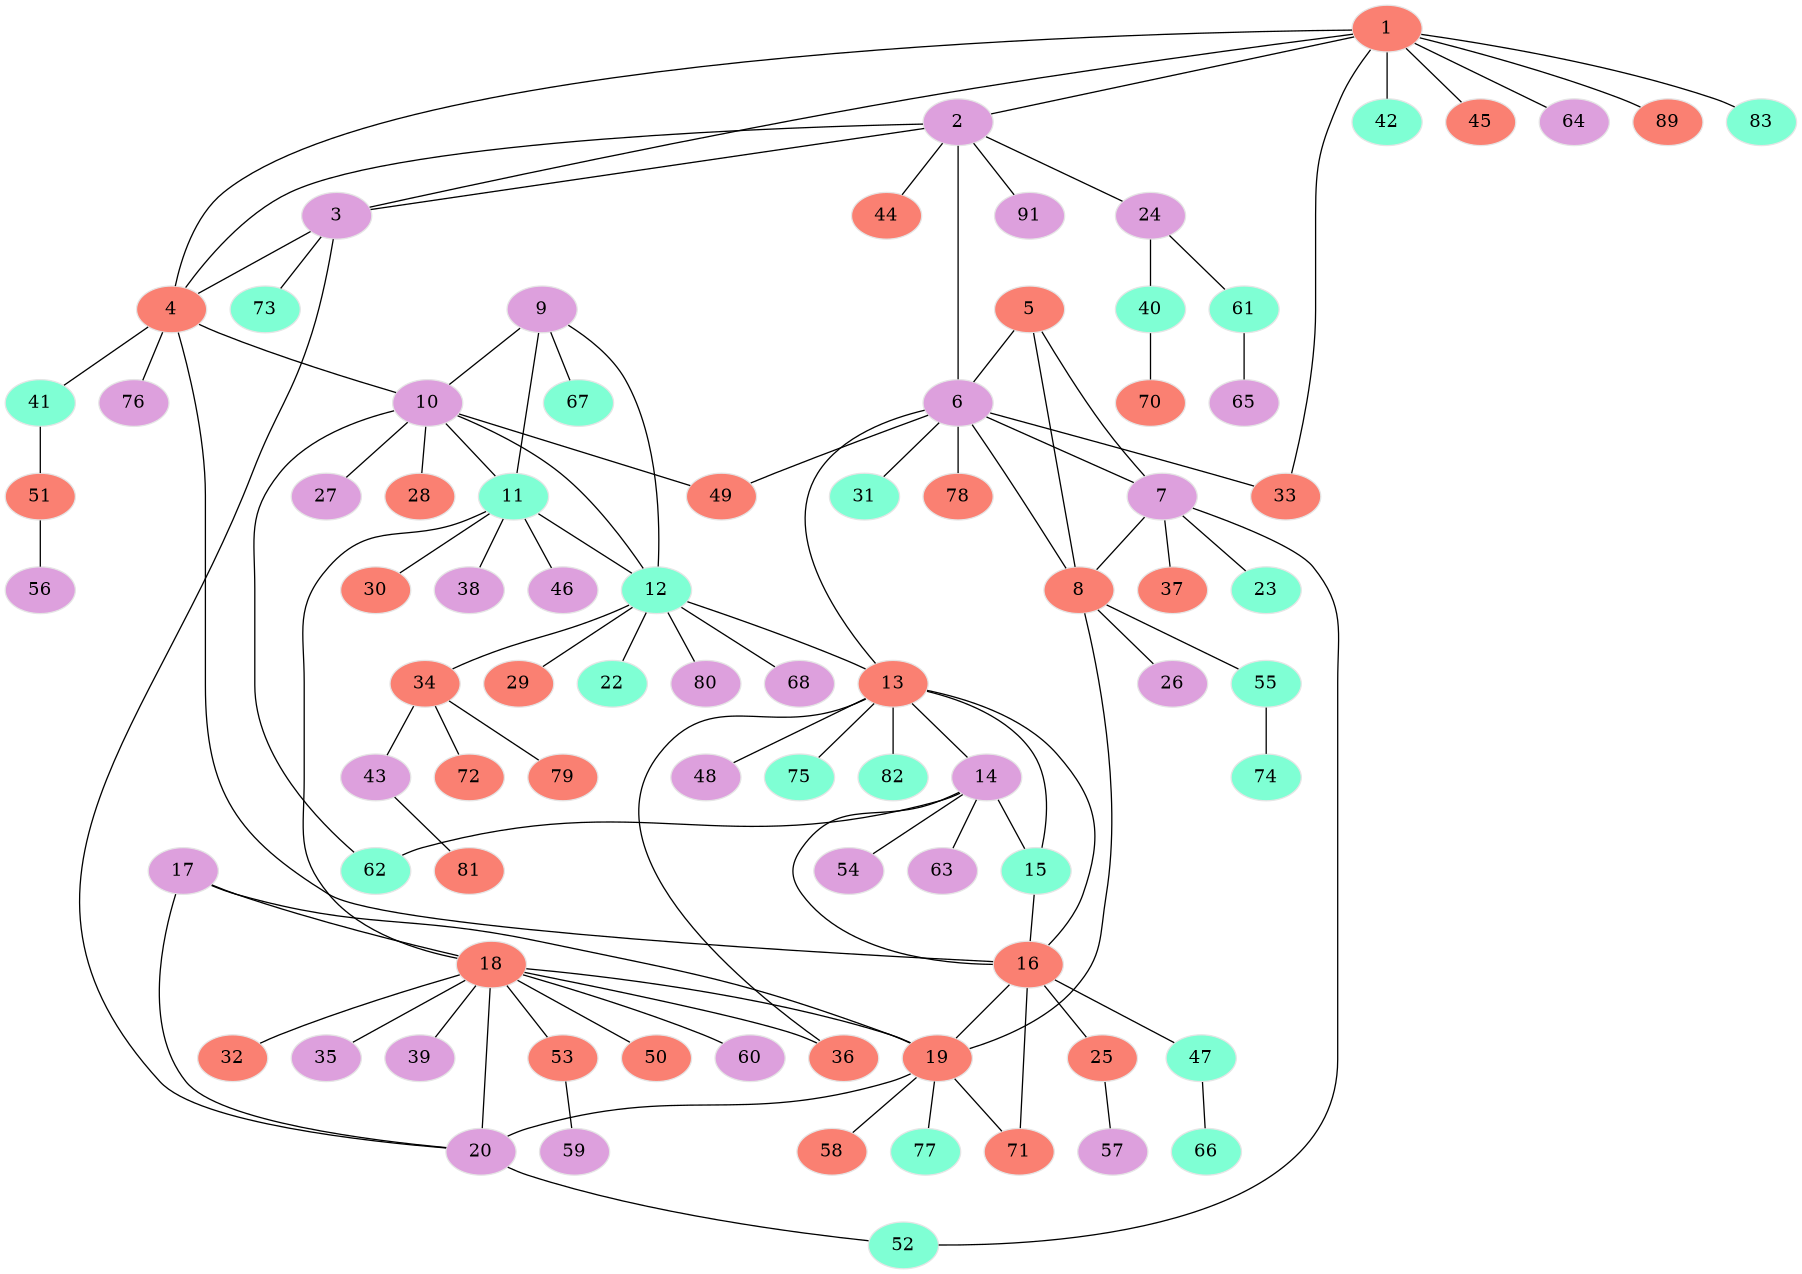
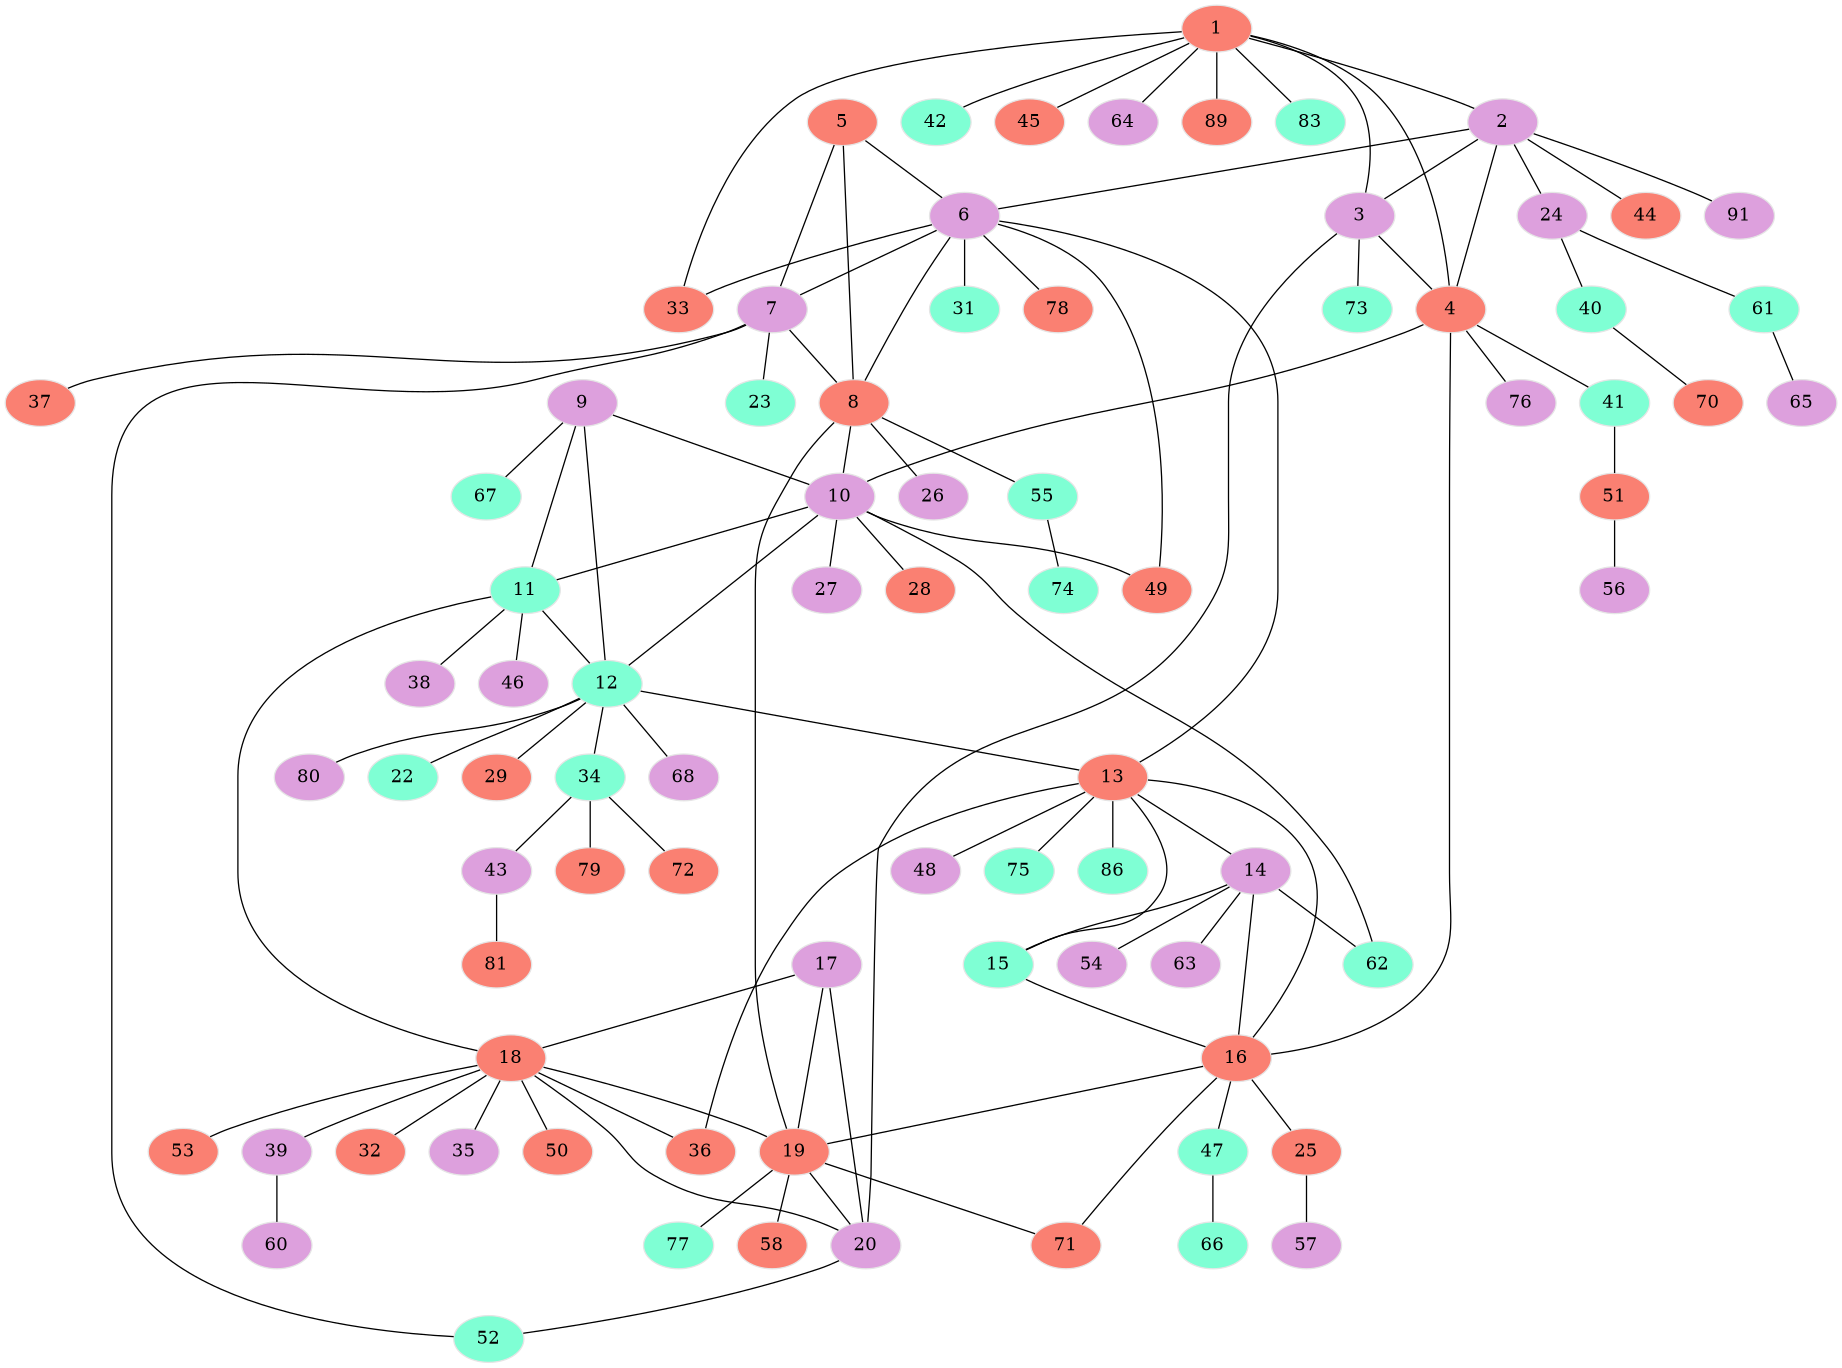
none -> (847, 450)
(376, 590) -> none
(425, 684) -> (590, 777)
(893, 777) -> (1113, 871)
(624, 1006) -> (277, 1199)
(575, 1152) -> none
